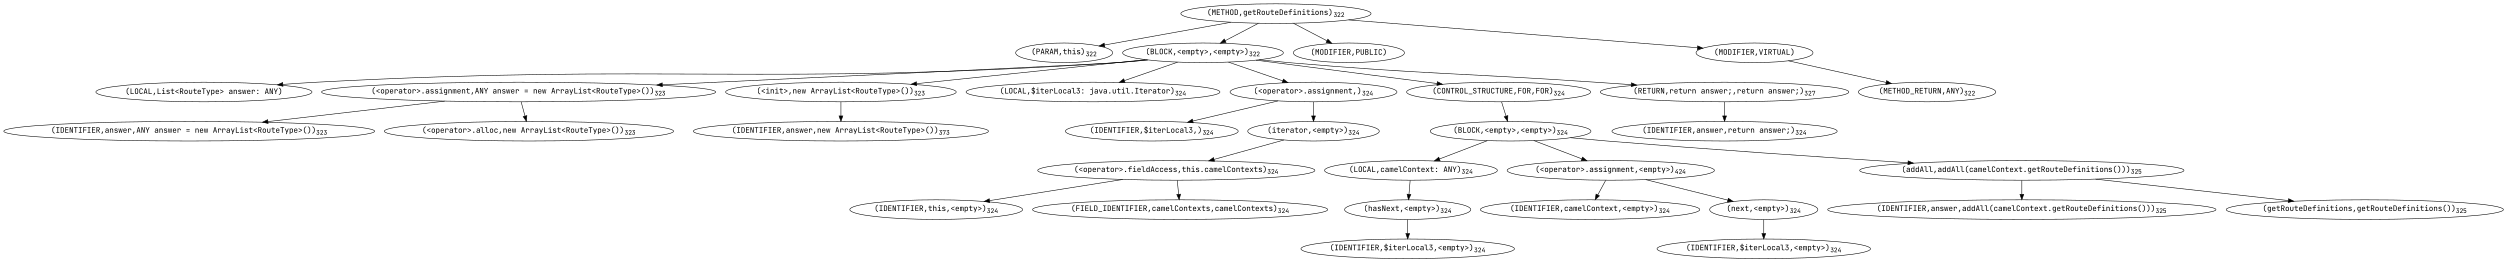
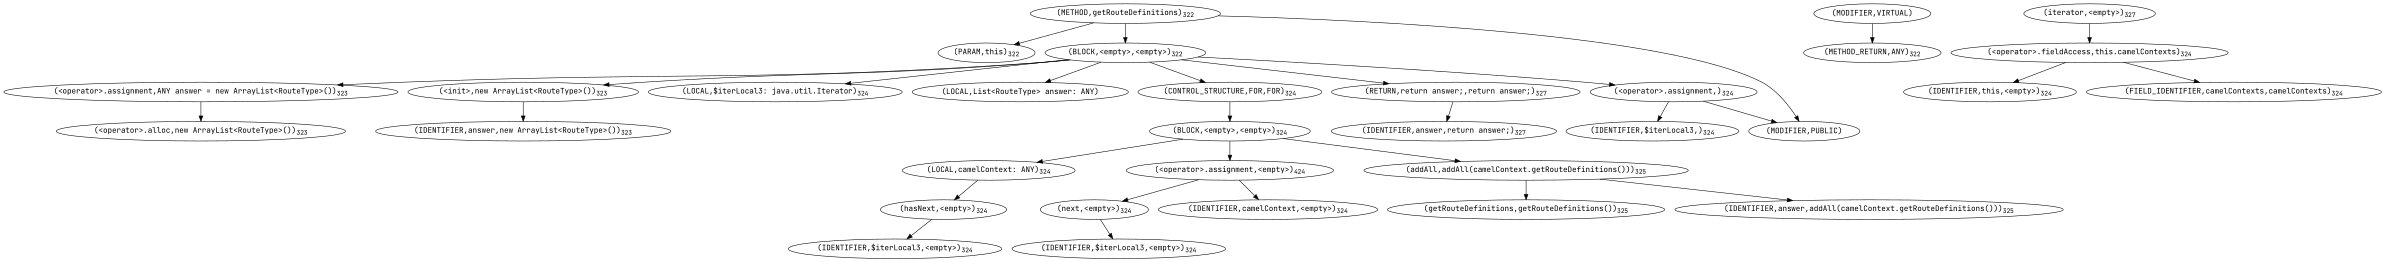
(1523, 34) -> none
(1314, 109) -> (1737, 111)
(944, 130) -> (627, 130)
(1354, 130) -> (2130, 13)
(1801, 130) -> (1520, 130)
(189, 131) -> none
